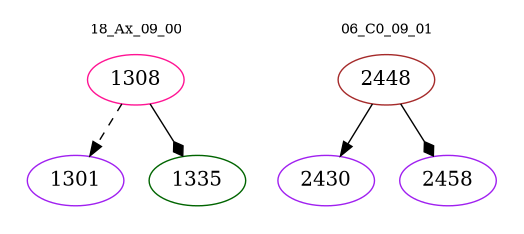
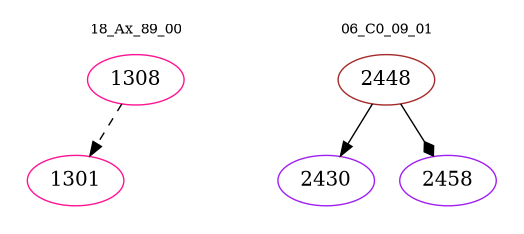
(136, 30) -> (136, 30)
(76, 181) -> (76, 181)
(197, 181) -> none
